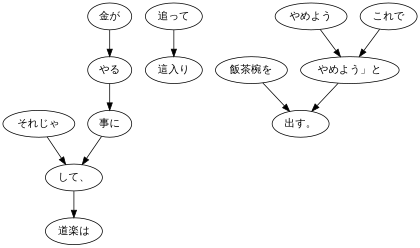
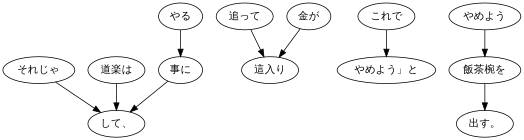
(110, 40) -> (292, 40)
(328, 40) -> (485, 40)
(328, 94) -> none
(74, 201) -> (116, 93)
